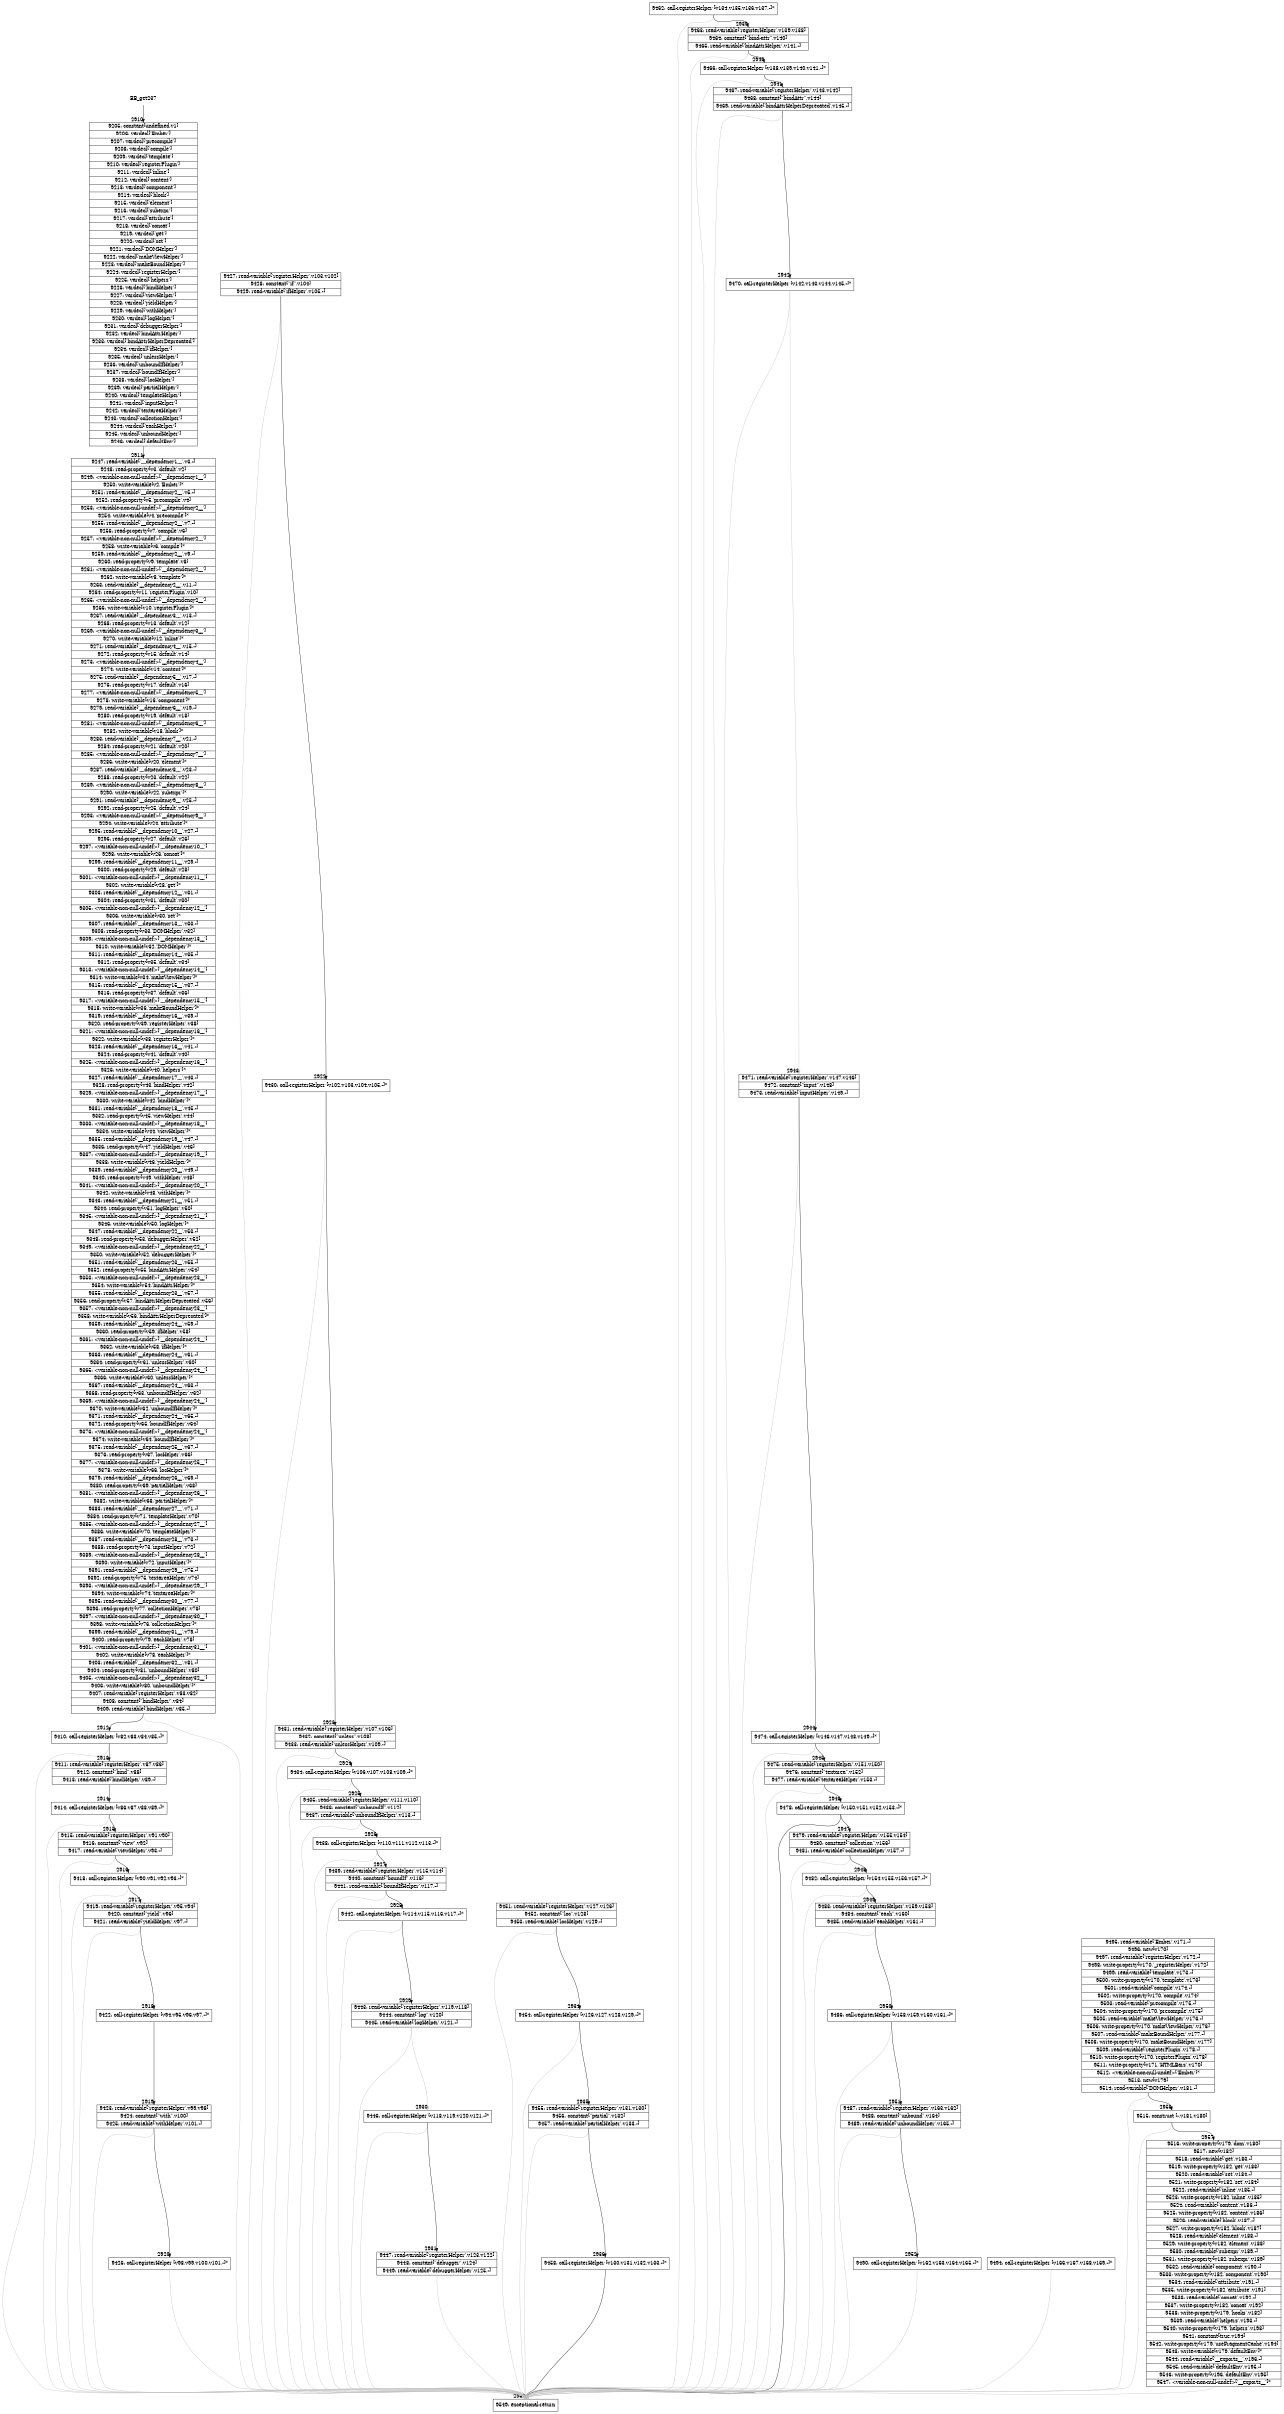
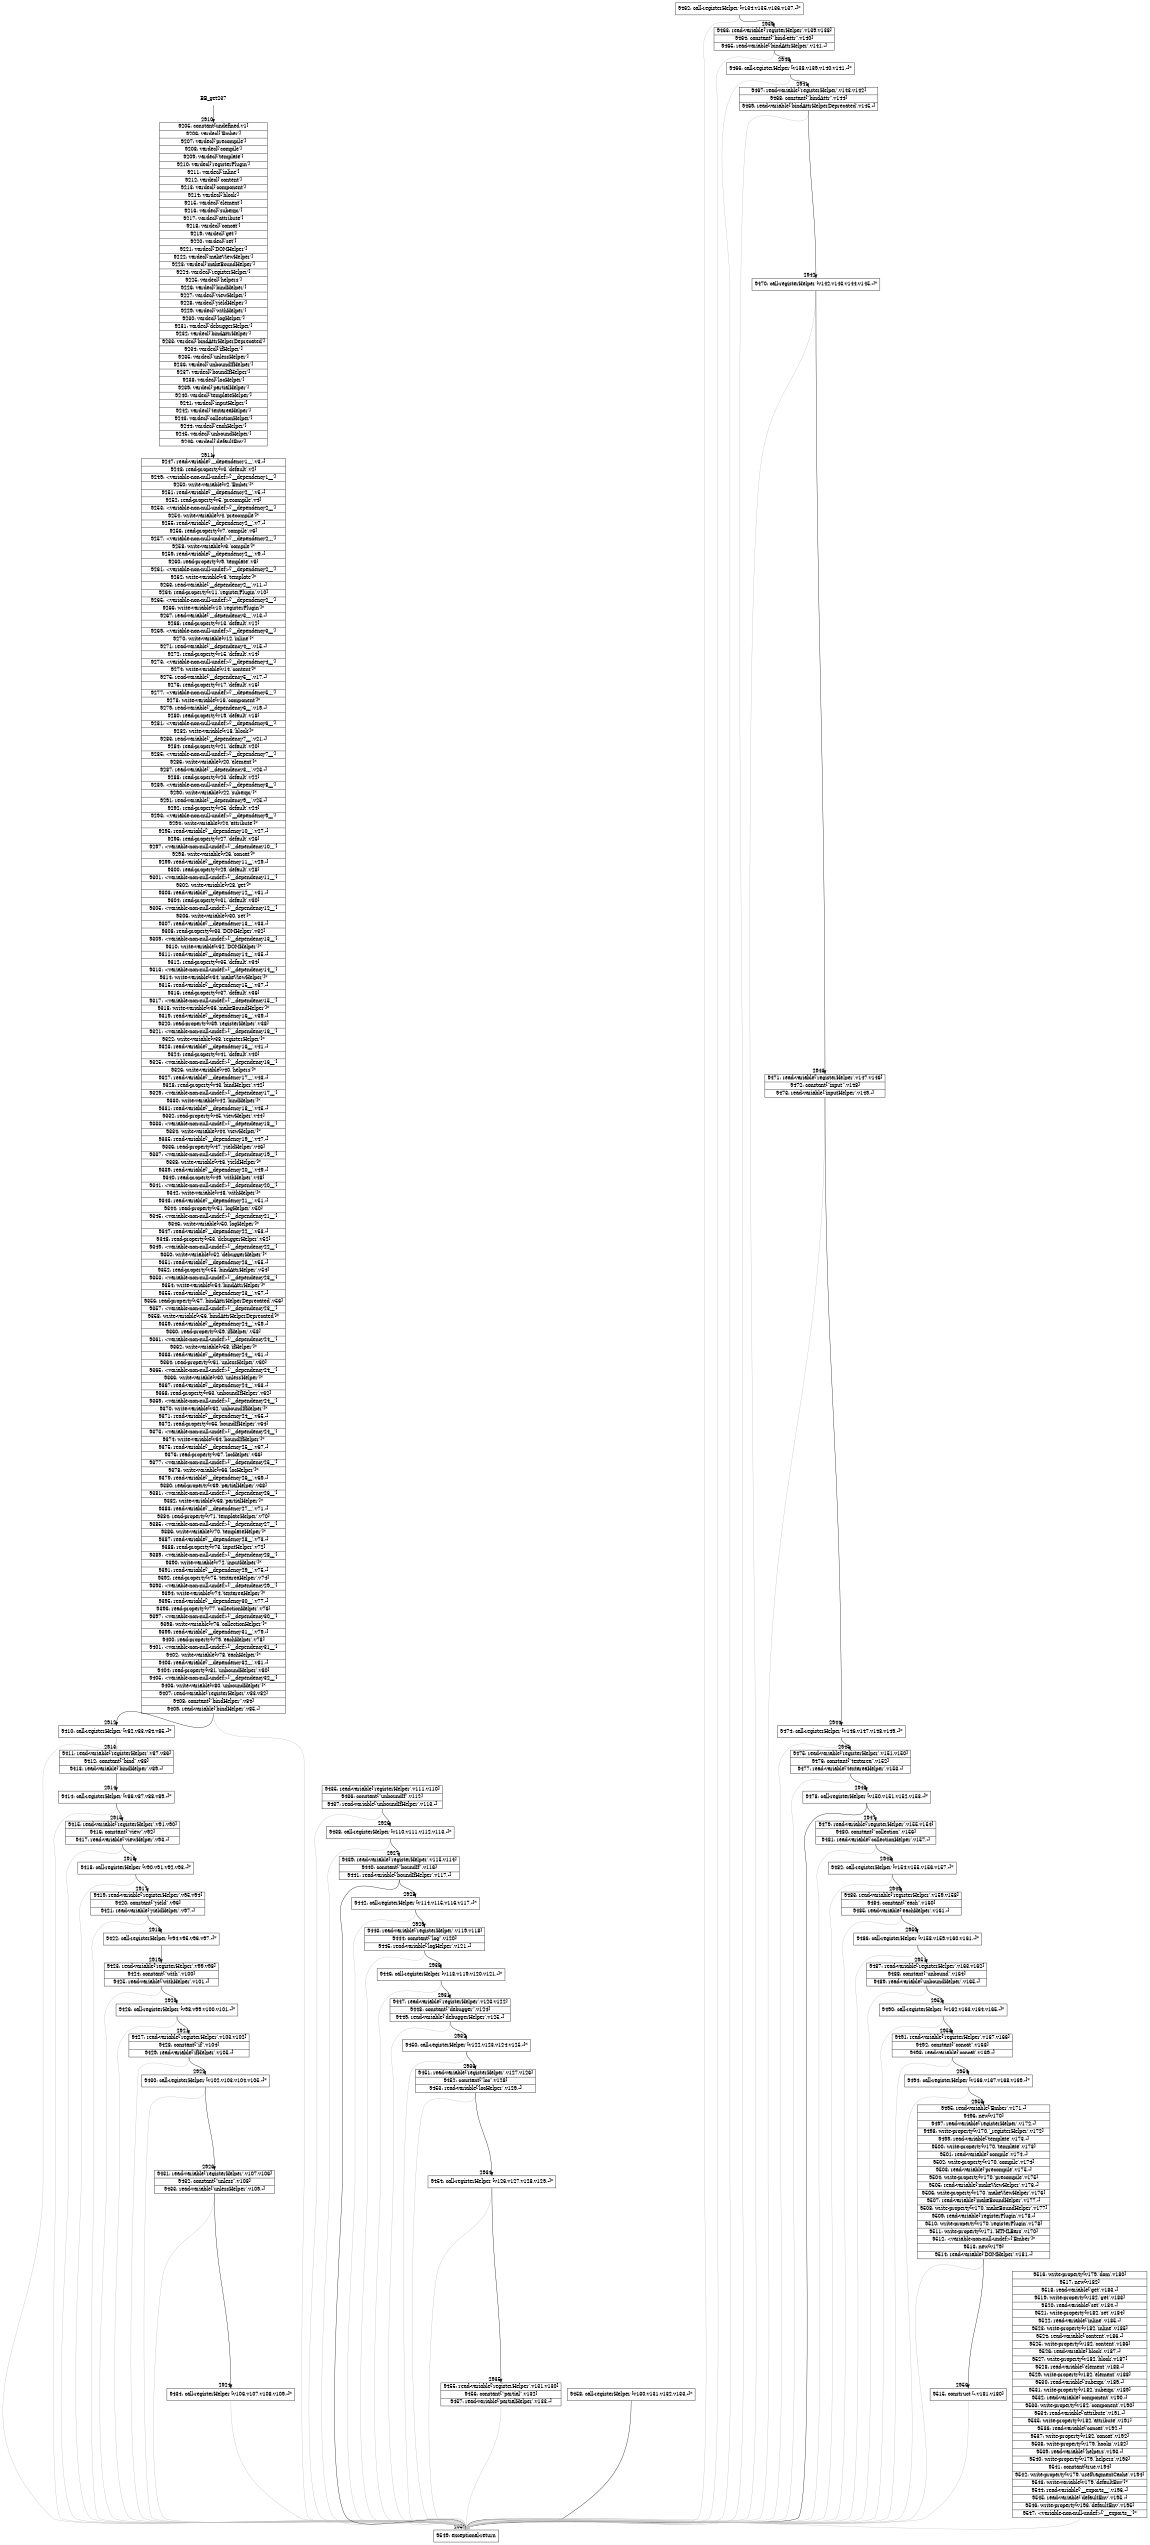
(794, 681) -> (820, 681)
(109, 1753) -> (116, 1742)
(355, 1787) -> none
none -> (182, 2024)
none -> (466, 2045)
none -> (952, 2045)
(419, 2067) -> (431, 1959)
none -> (975, 2095)
(1191, 2132) -> none
(597, 2191) -> none
(326, 2210) -> (340, 2236)
